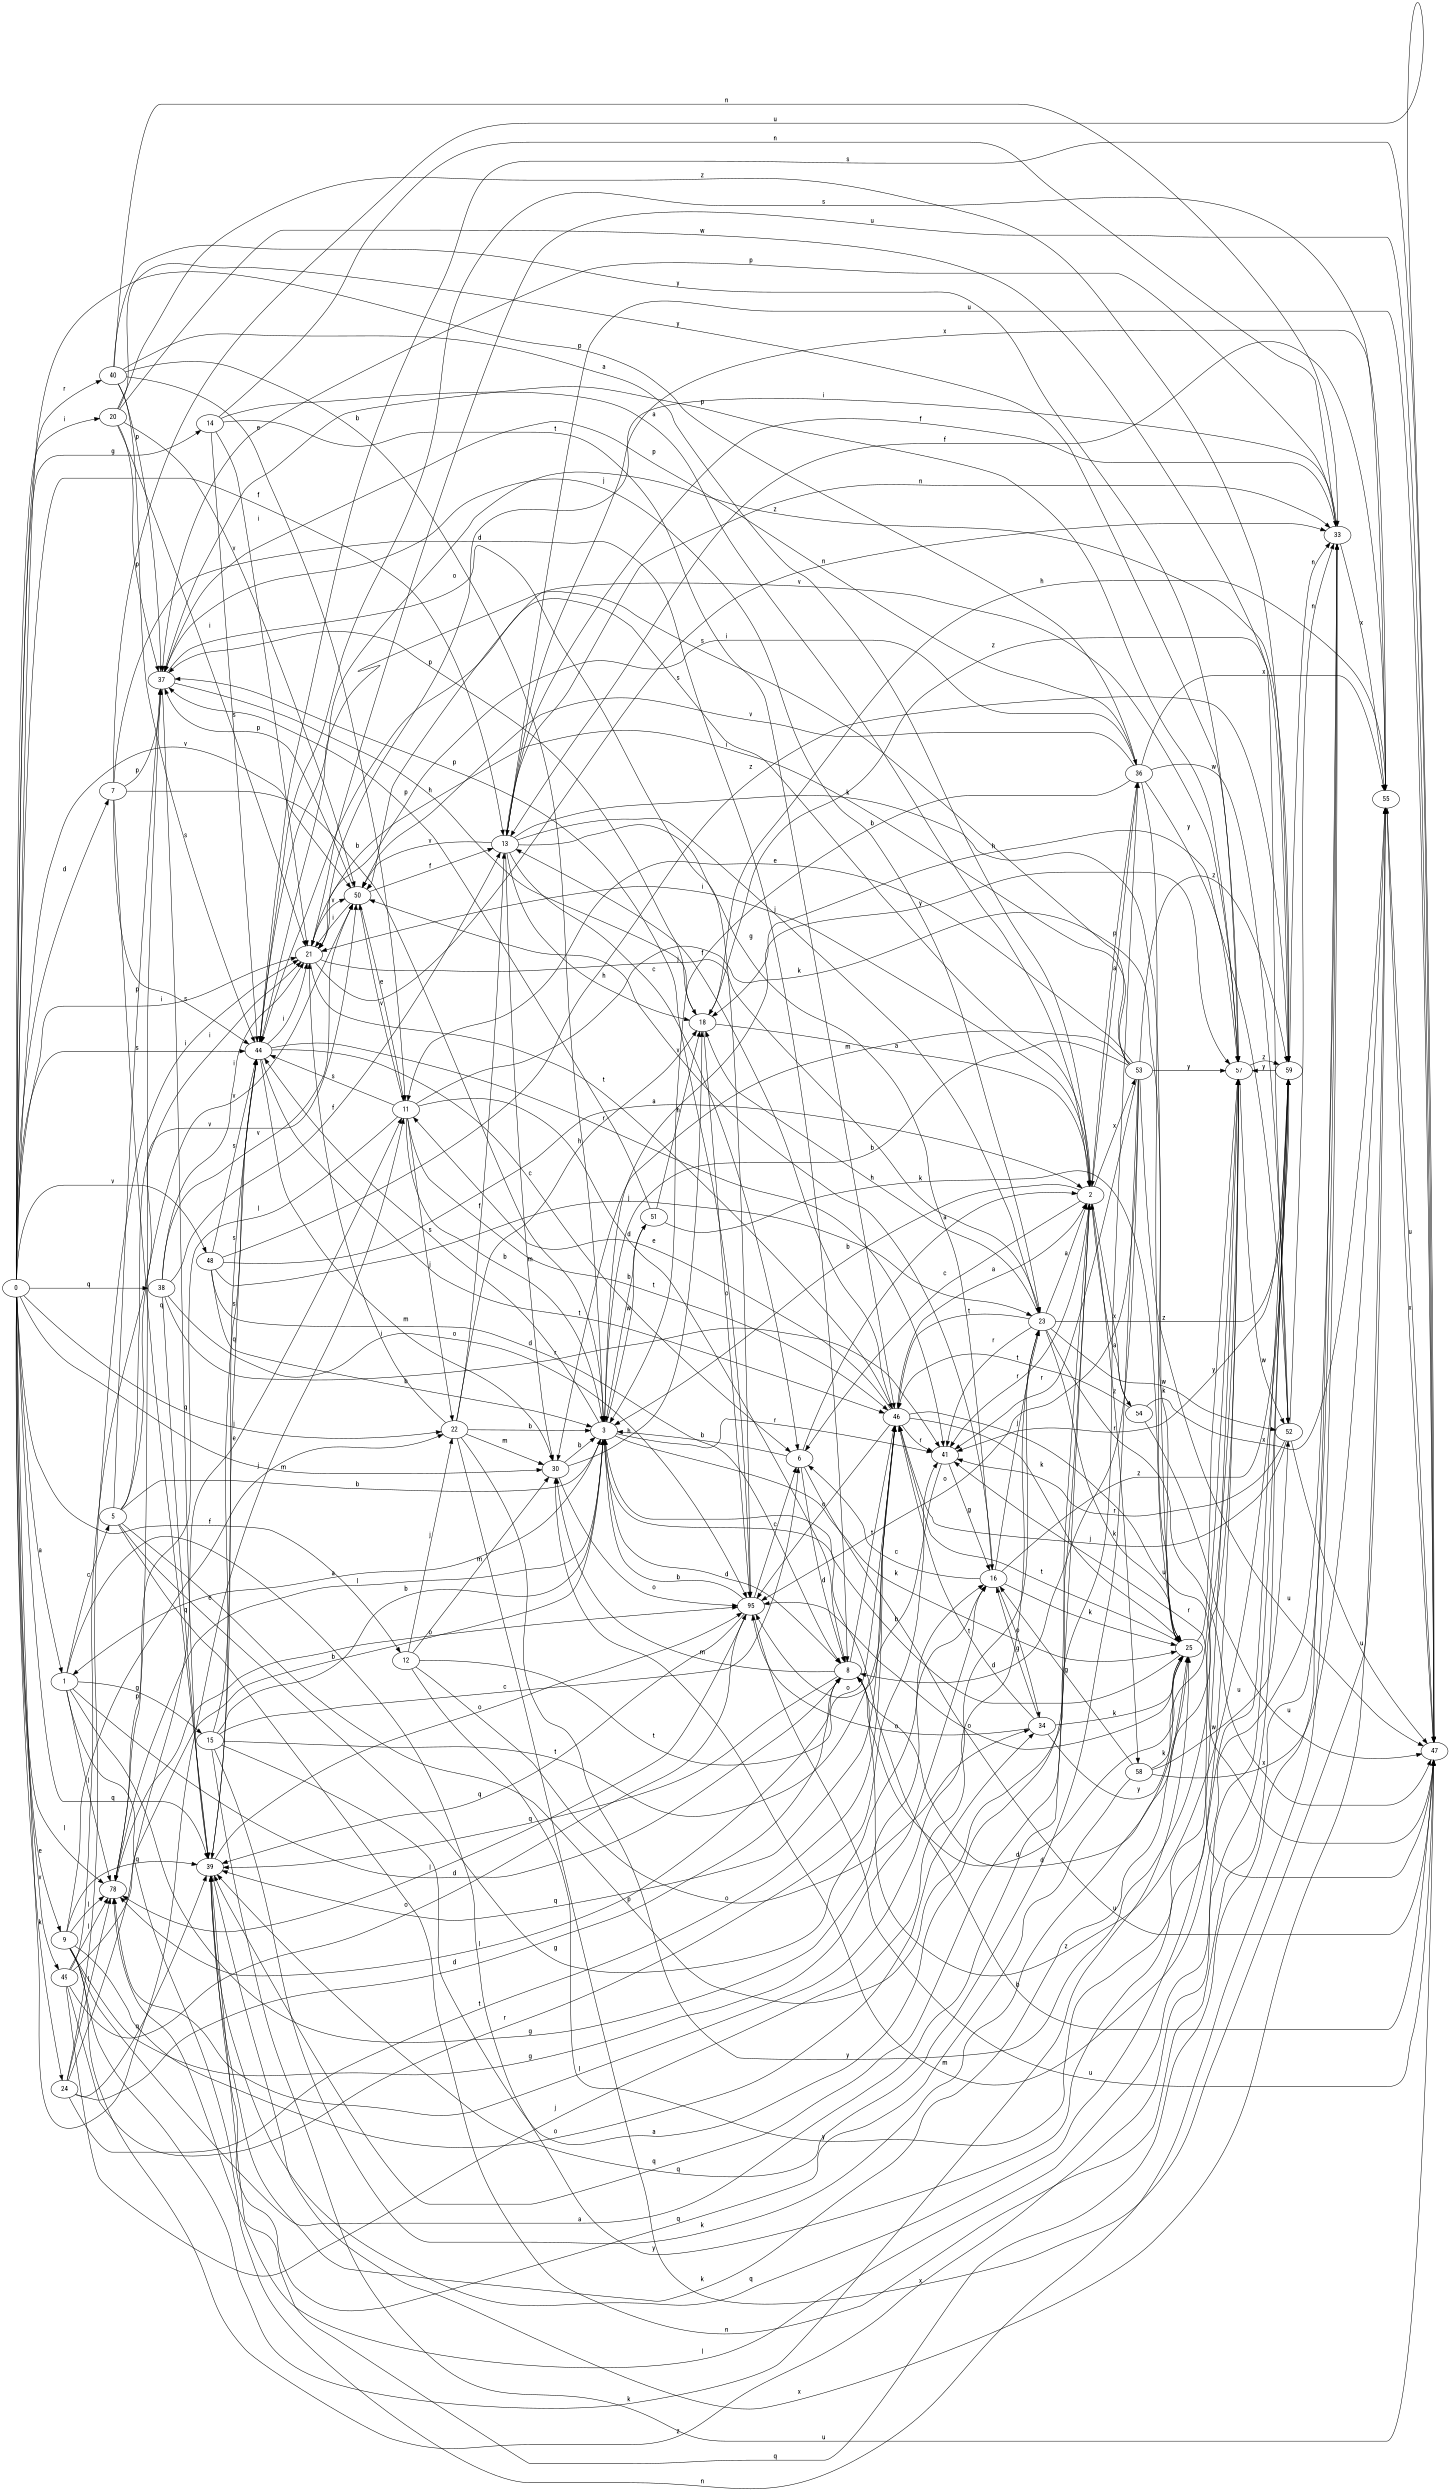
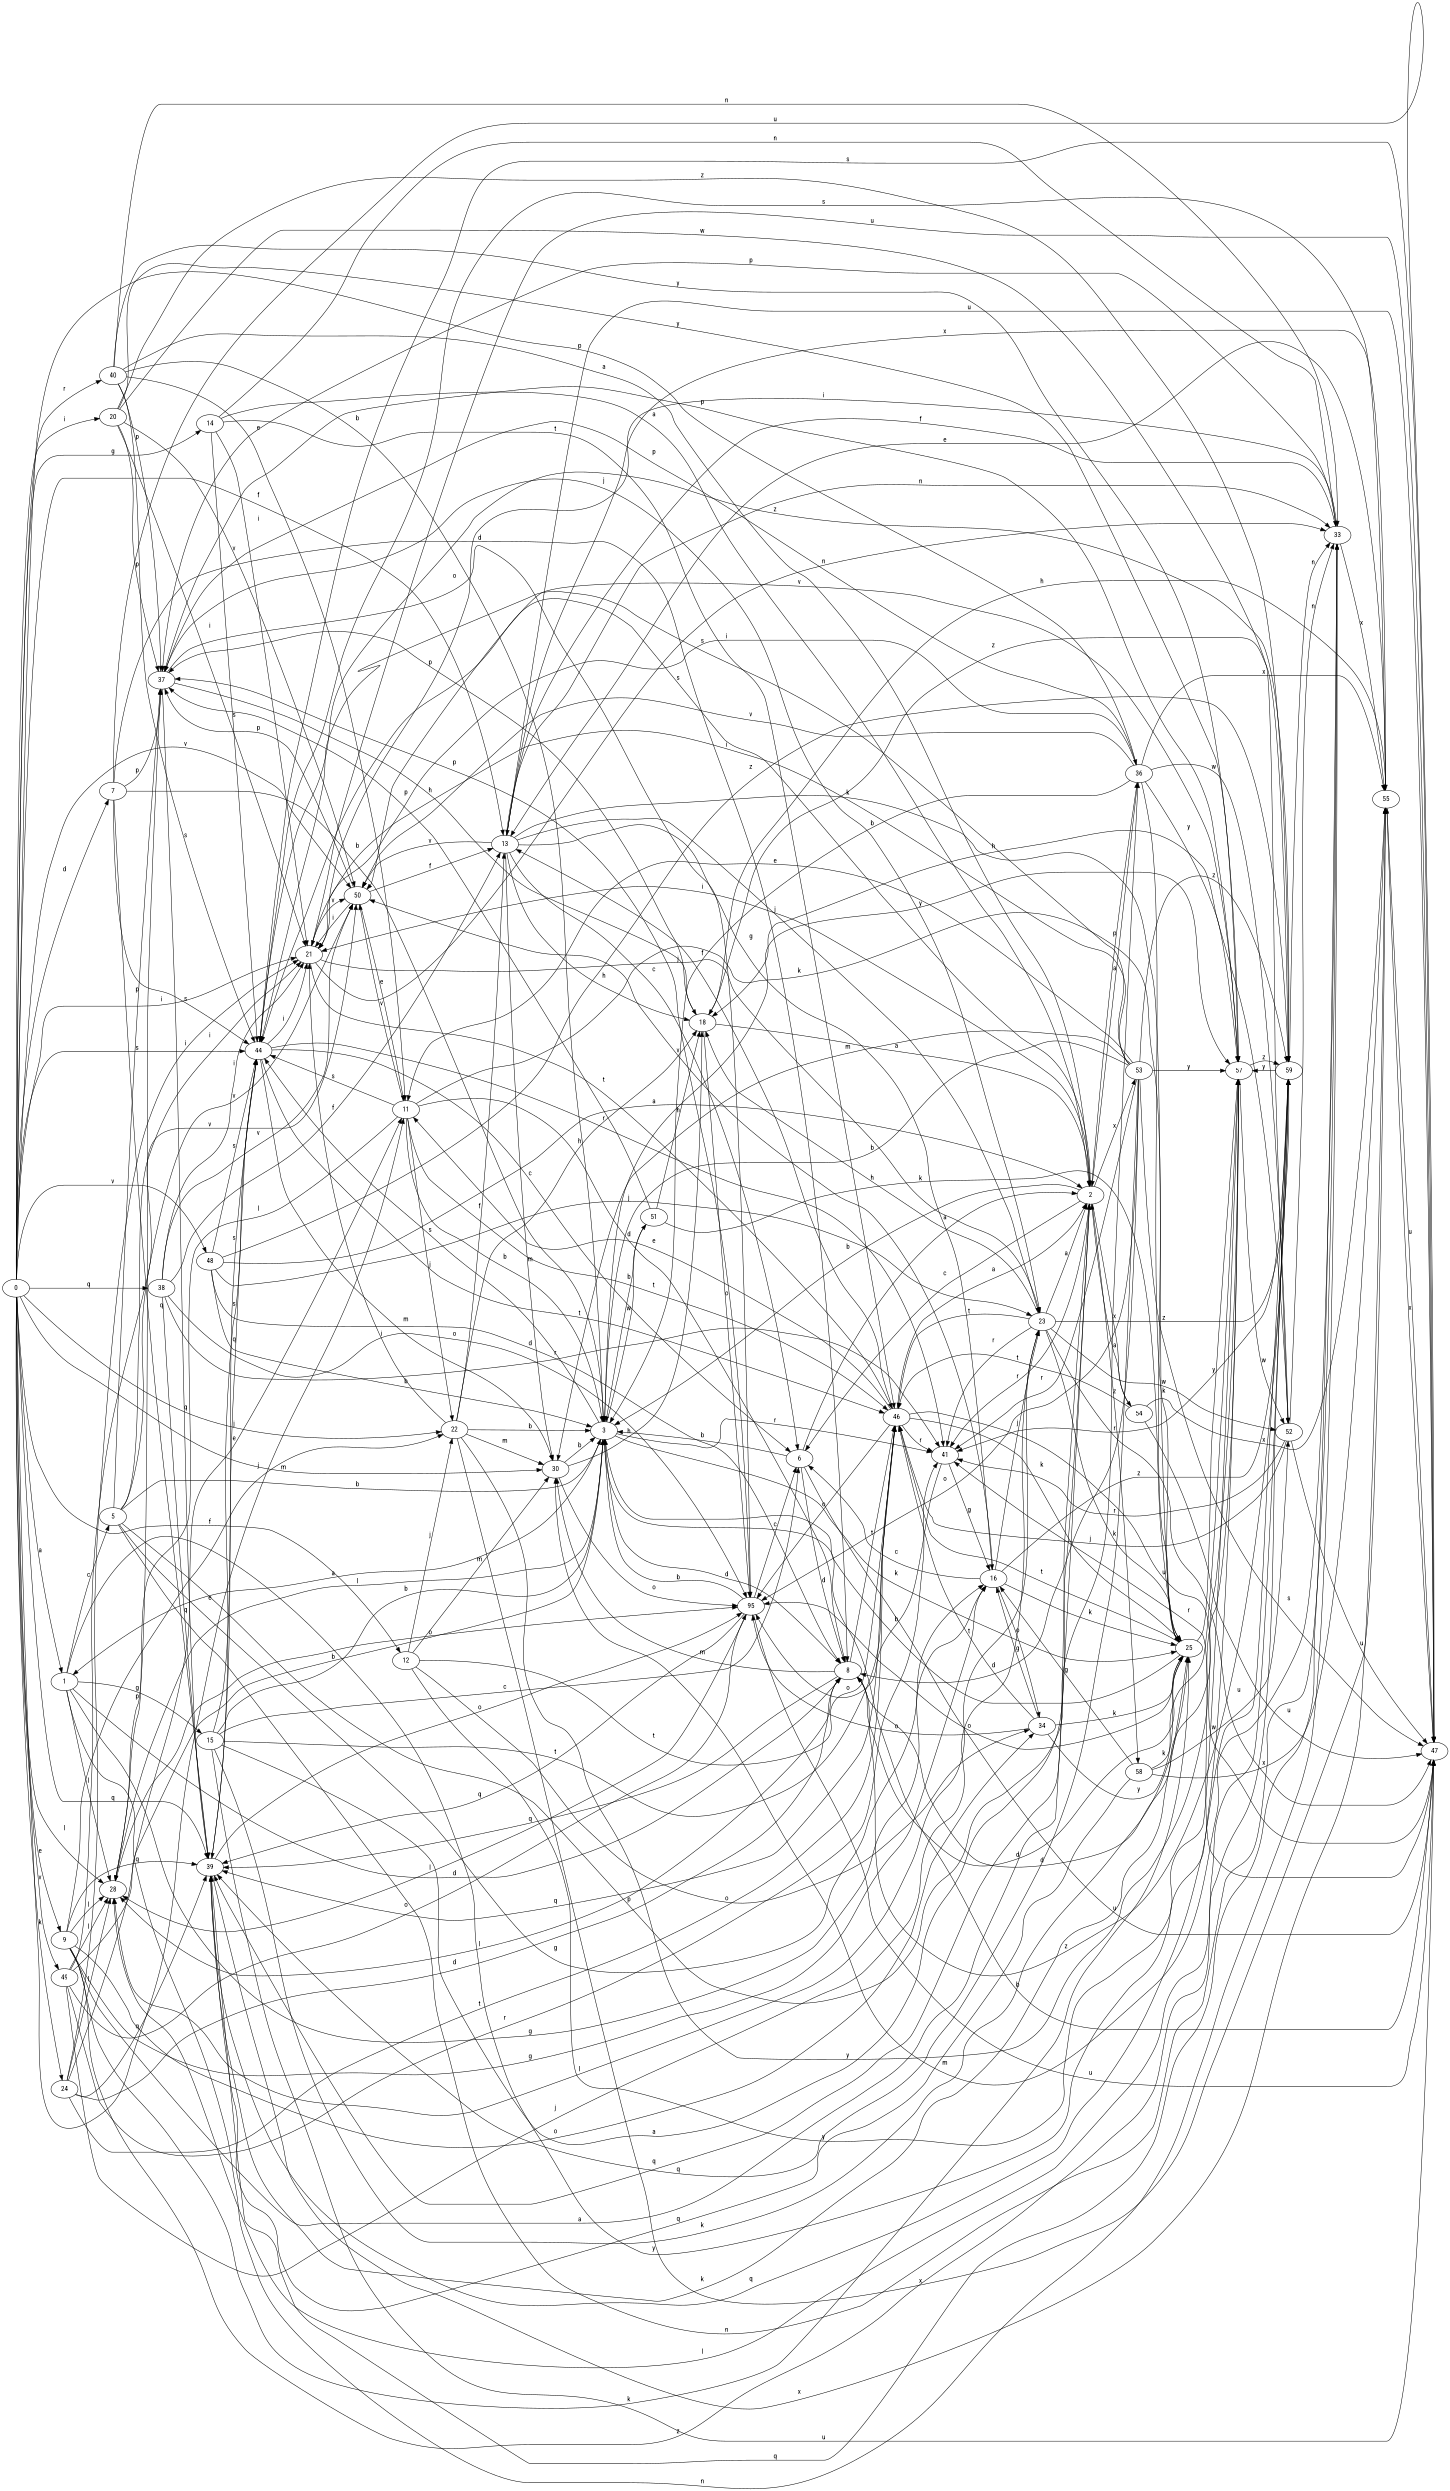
(945, 440) -> (945, 440)
(1289, 1598) -> (1289, 1598)
(113, 1890) -> (113, 1890)
